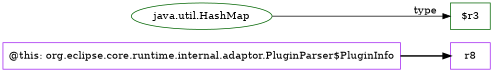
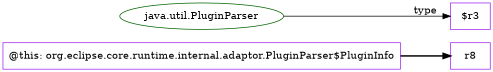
(202, 16) -> (202, 16)
(470, 16) -> (470, 16)
